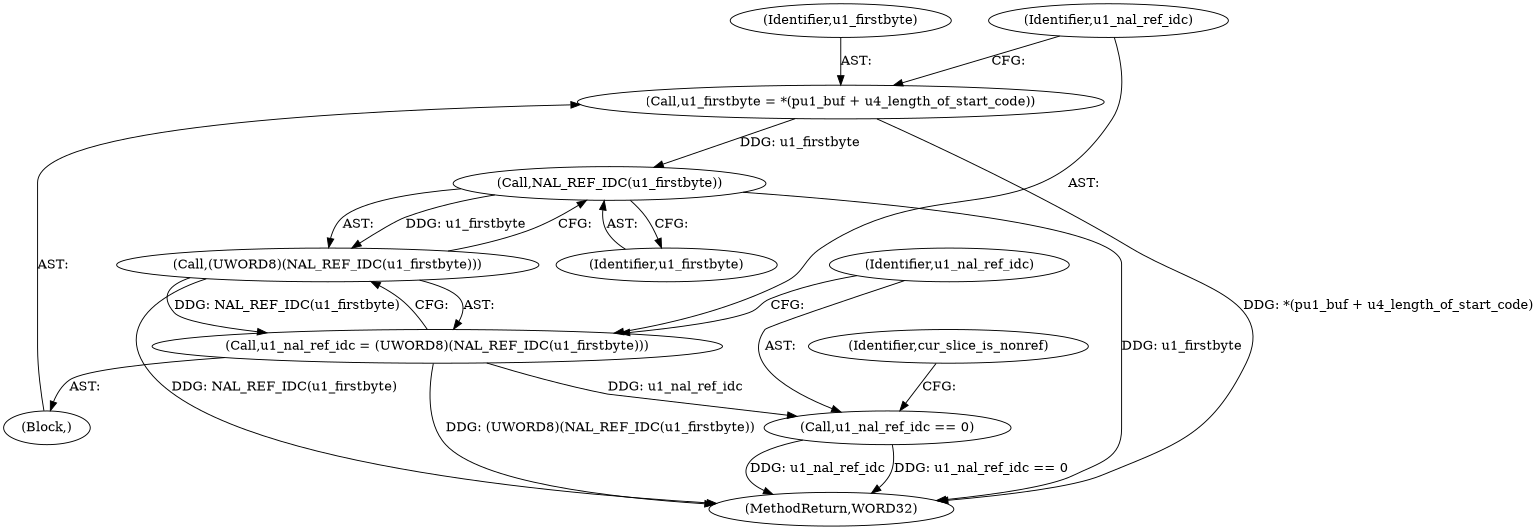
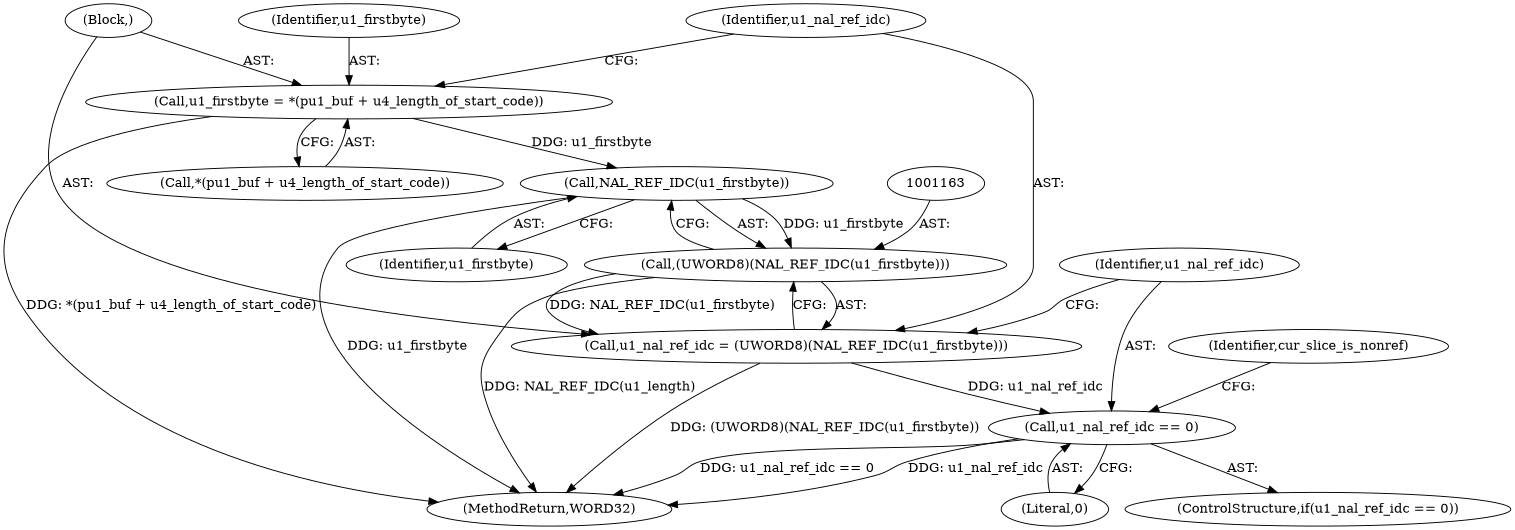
none -> (305, 183)
none -> (936, 183)
(133, 366) -> (225, 280)
(284, 387) -> (590, 387)
none -> (1055, 509)
none -> (1318, 509)
